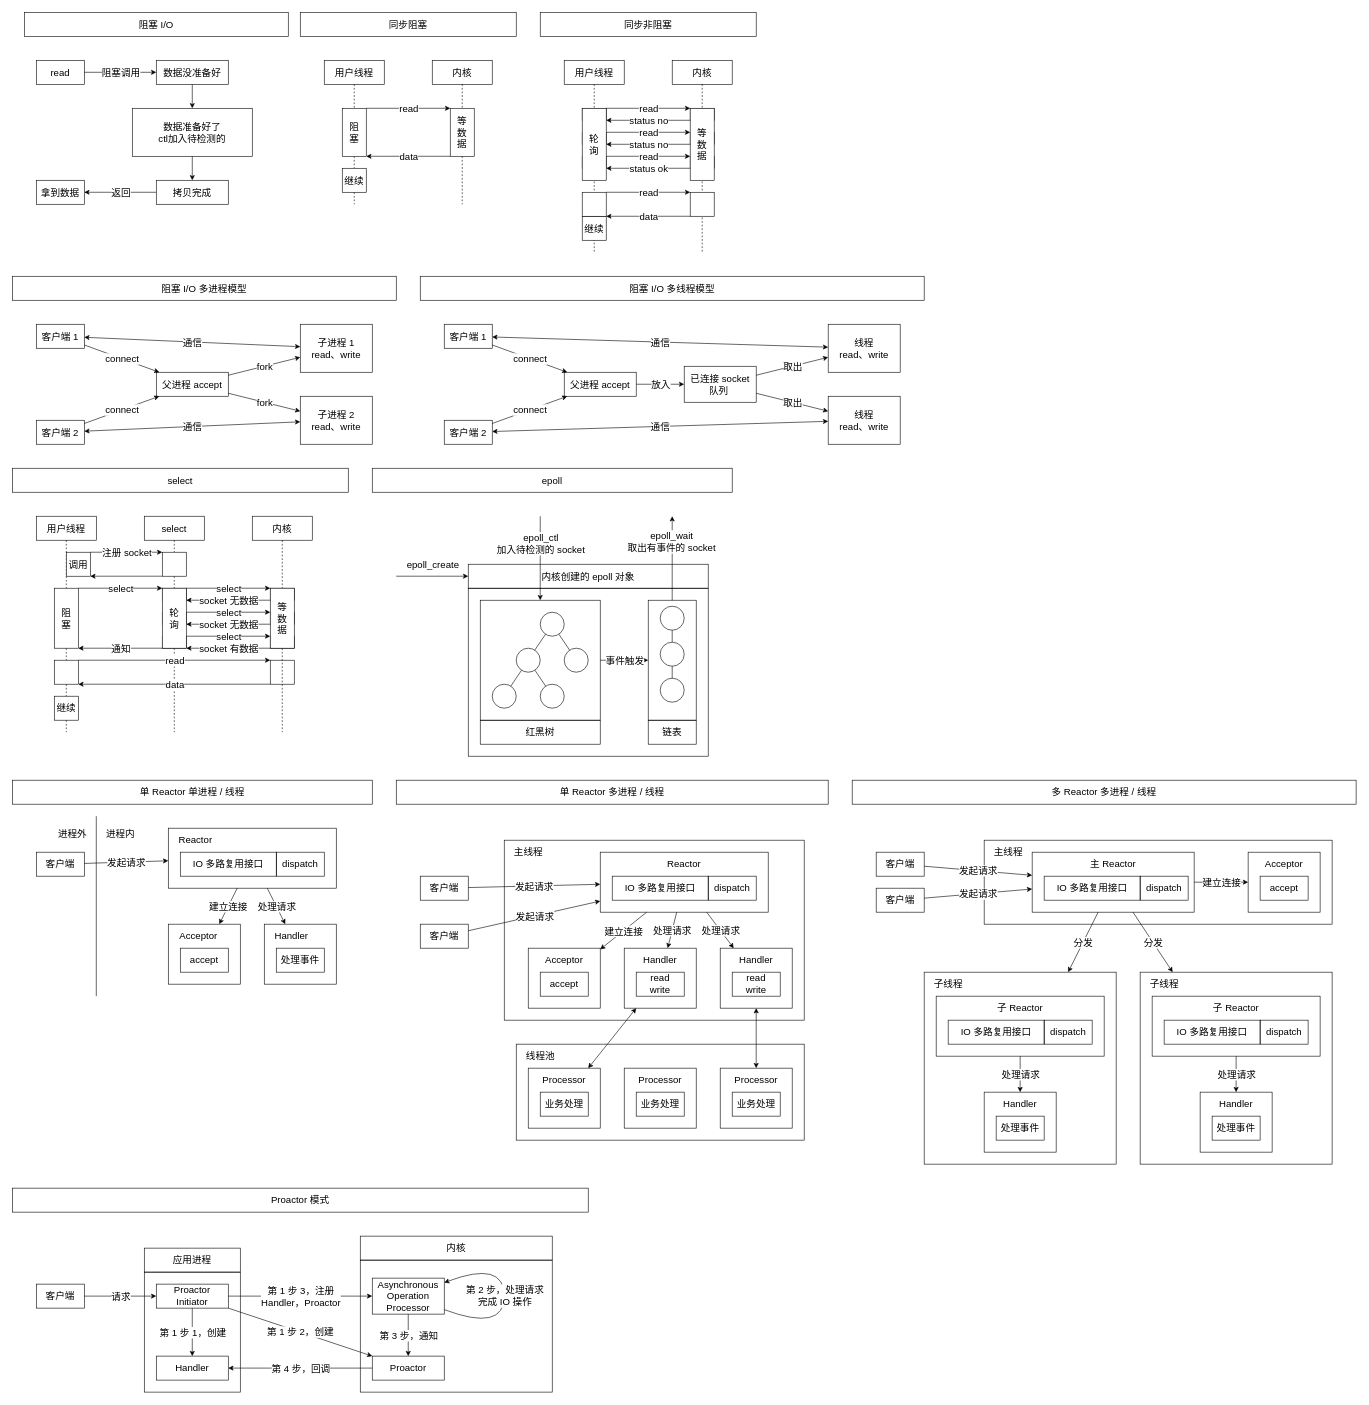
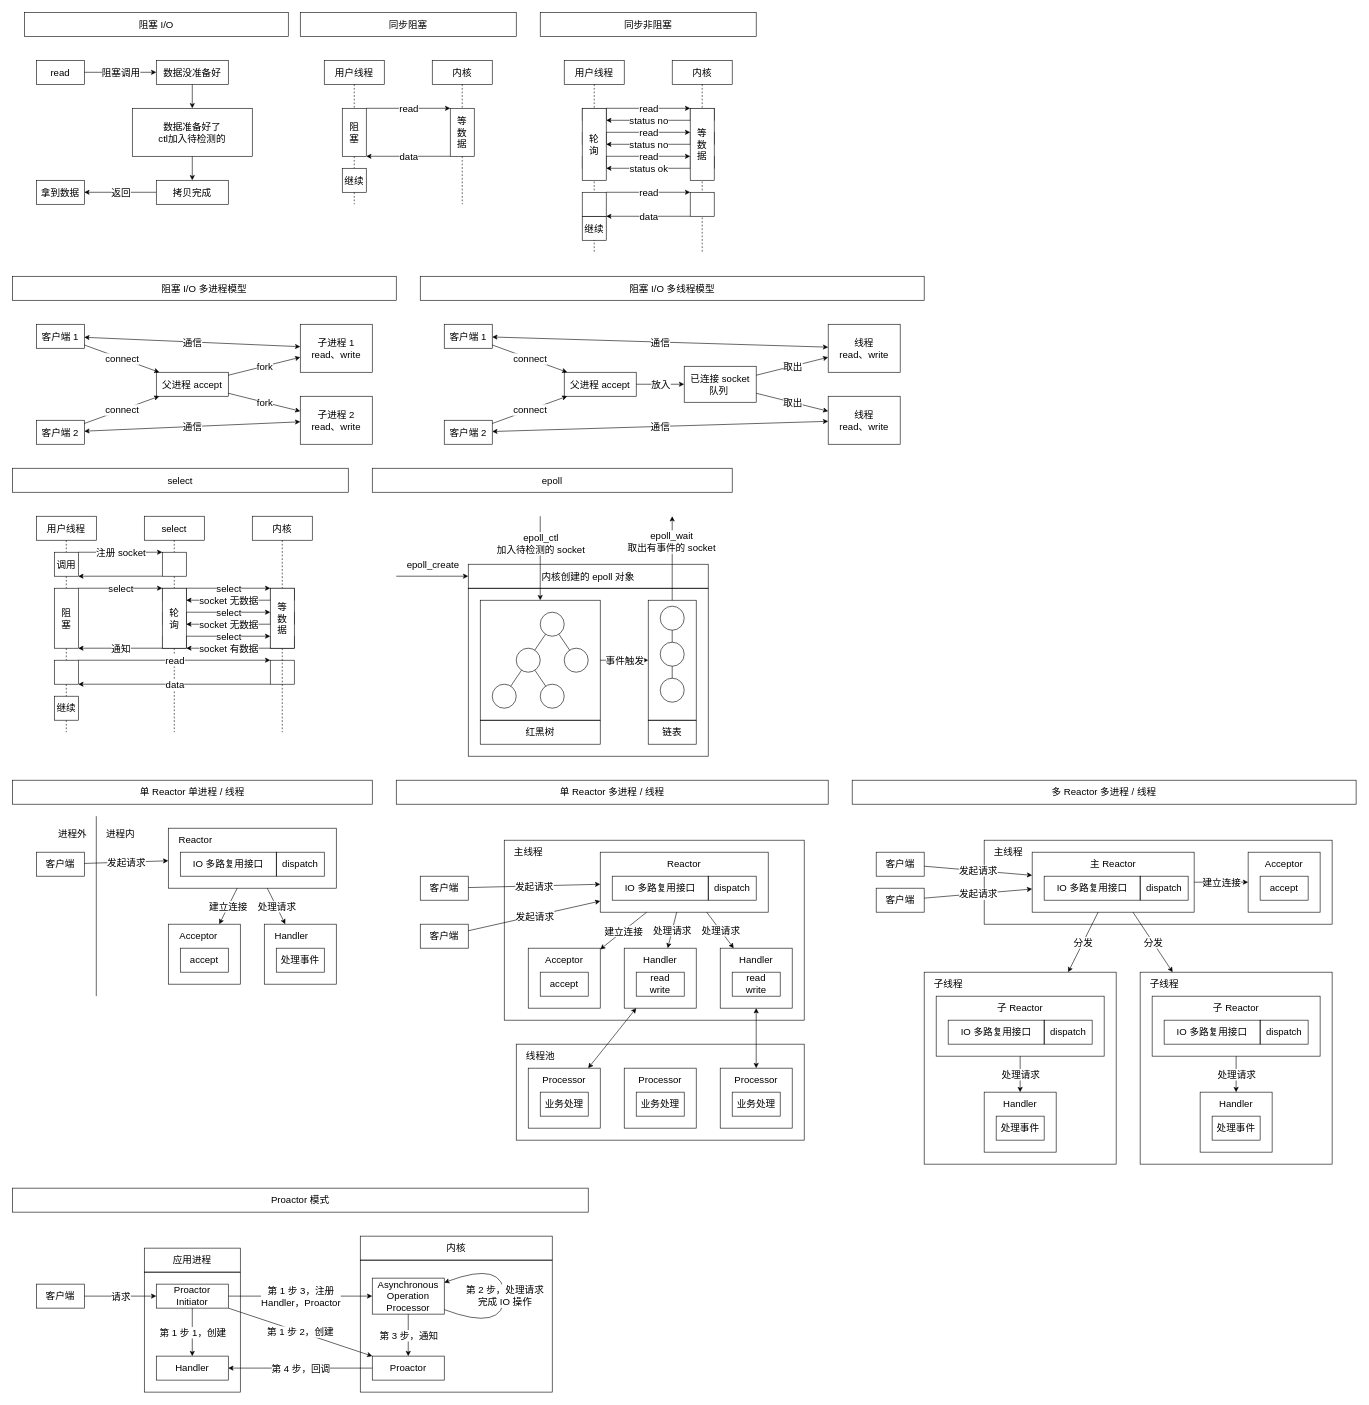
(78, 564) -> (66, 564)
